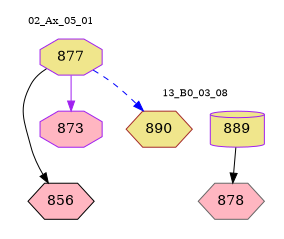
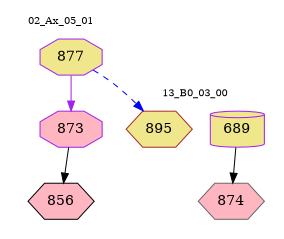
(195, 94) -> (195, 94)
(24, 119) -> (67, 160)
(159, 129) -> (159, 129)
(237, 129) -> (237, 129)
(231, 201) -> (231, 201)
